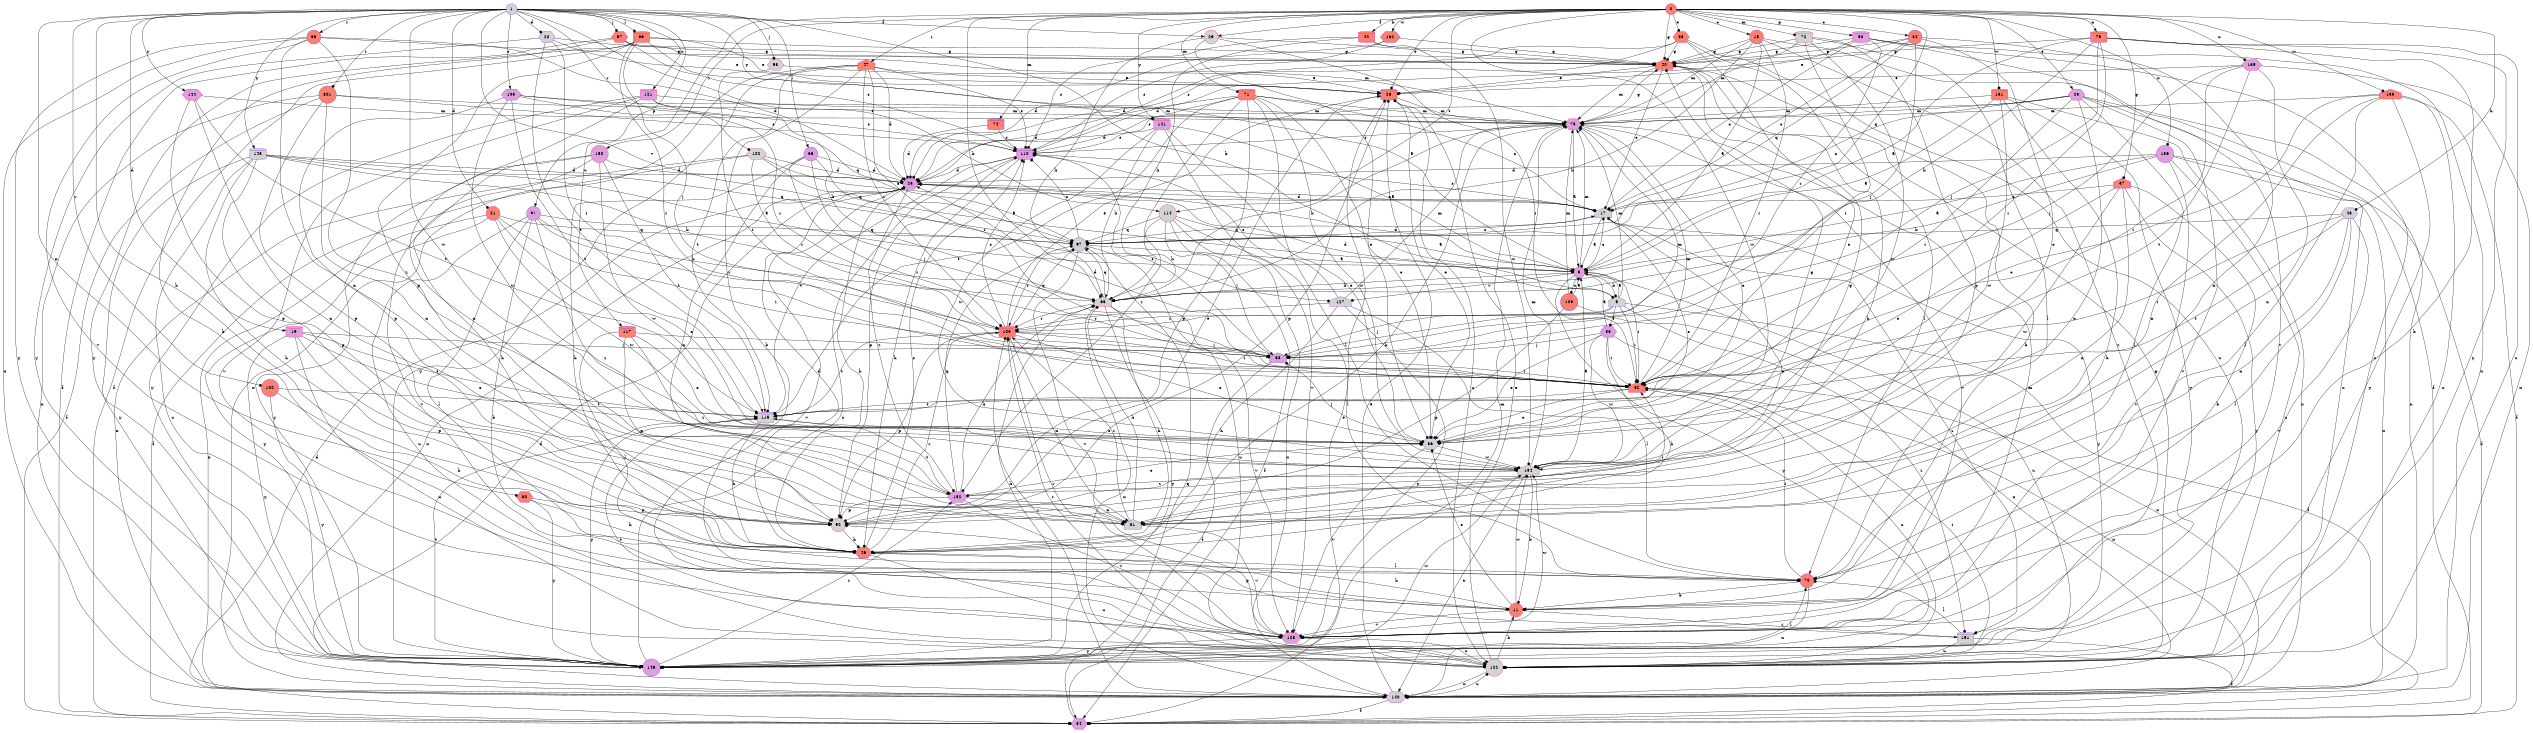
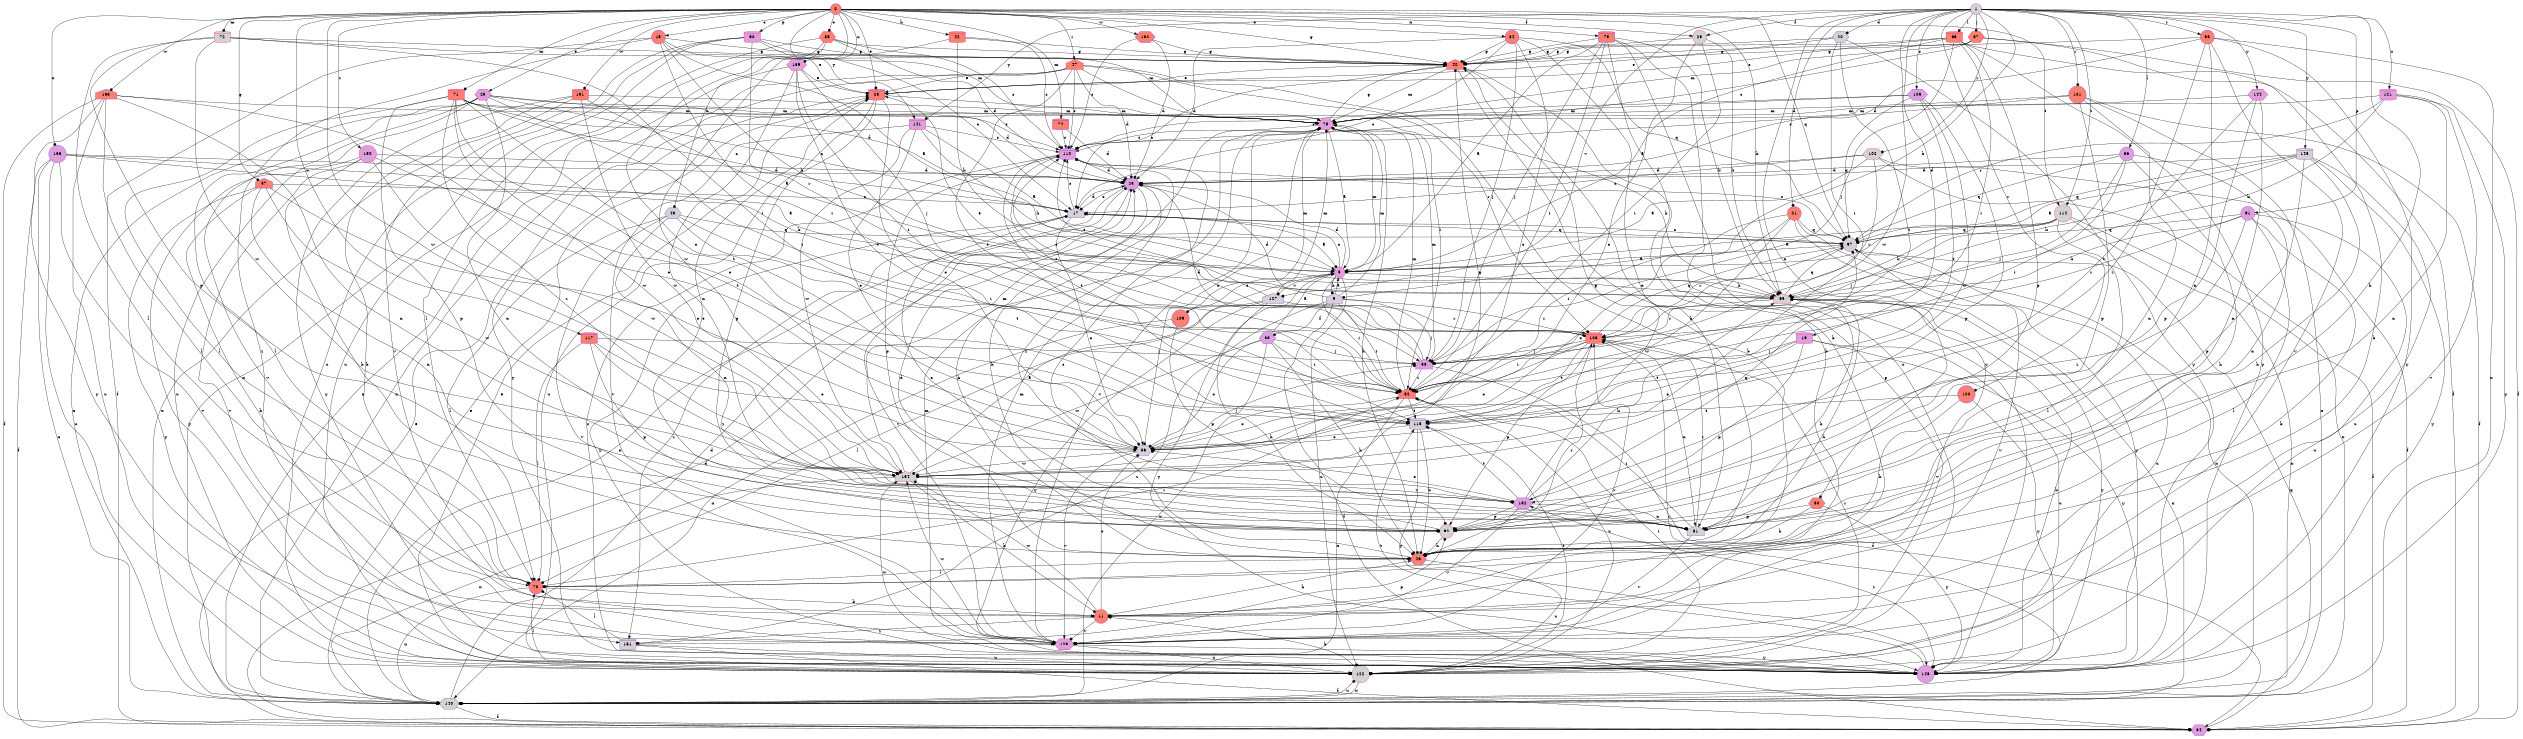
(776, 65) -> none
(328, 95) -> (2077, 95)
(796, 233) -> (2113, 144)
(1577, 286) -> none
